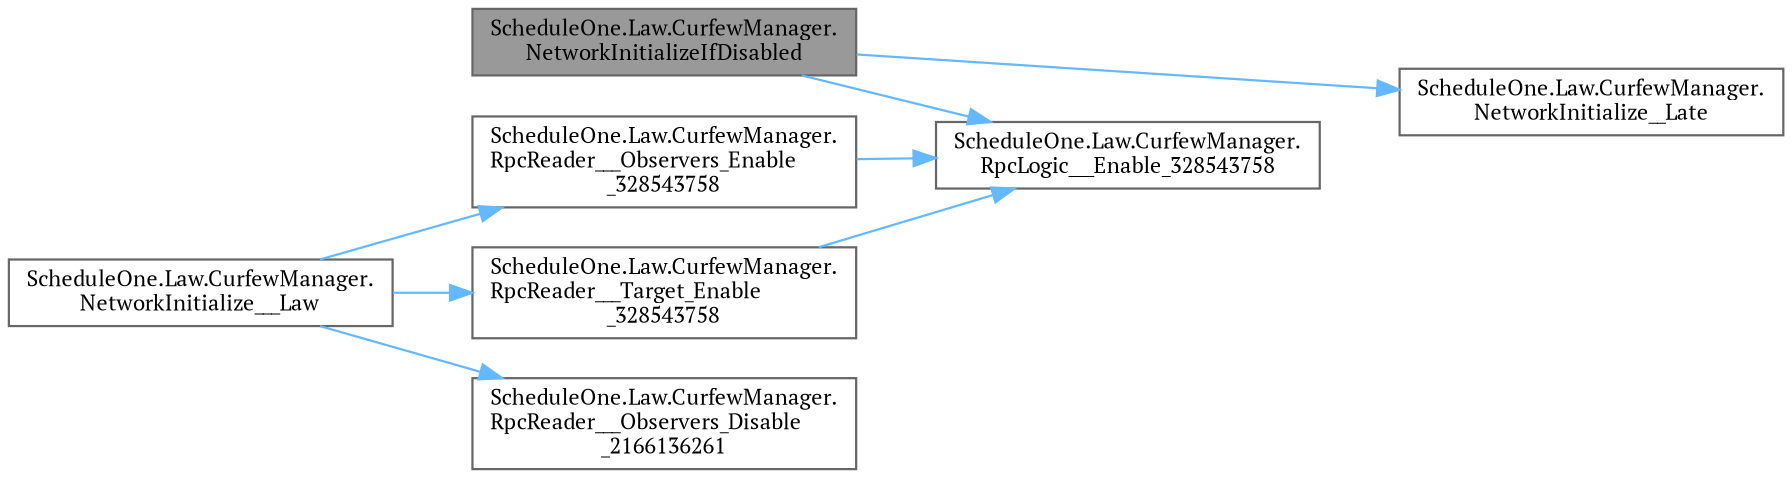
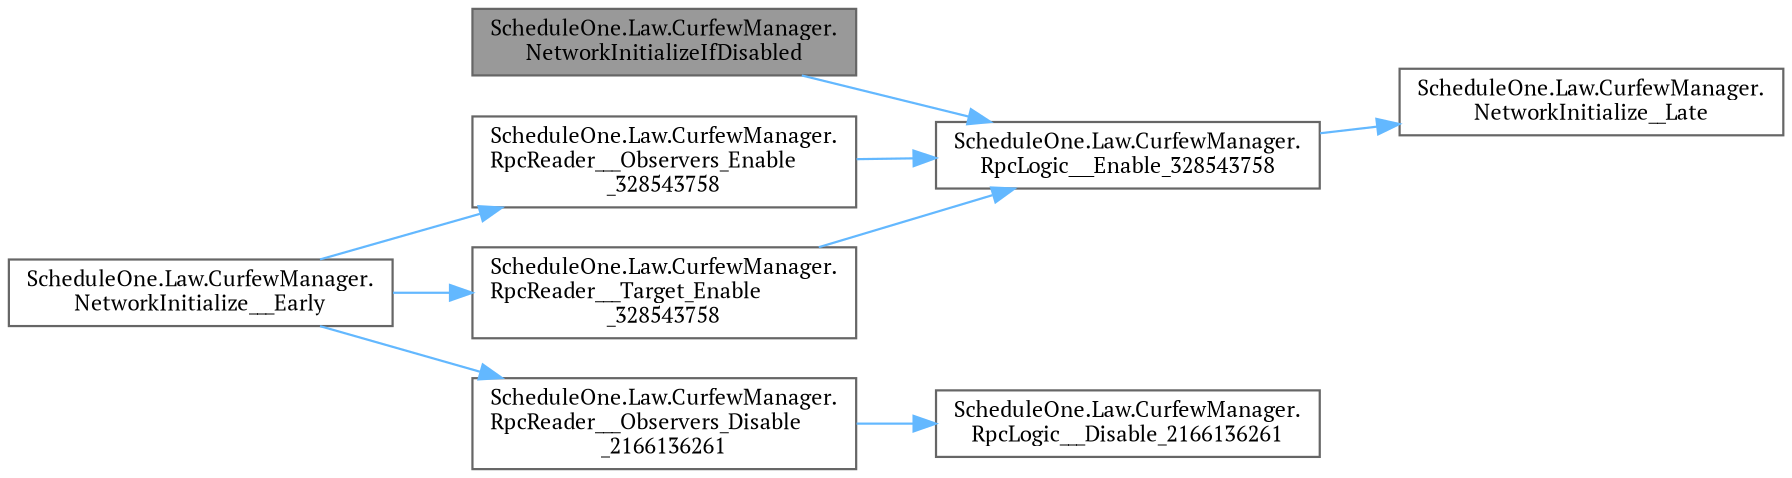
(1117, 71) -> (1349, 130)
(201, 293) -> (201, 293)
none -> (1128, 424)
